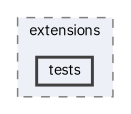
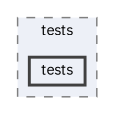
(65, 32) -> (57, 32)
